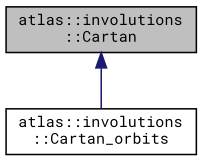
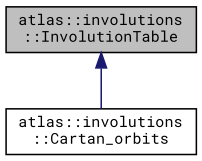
(101, 30) -> (101, 30)
